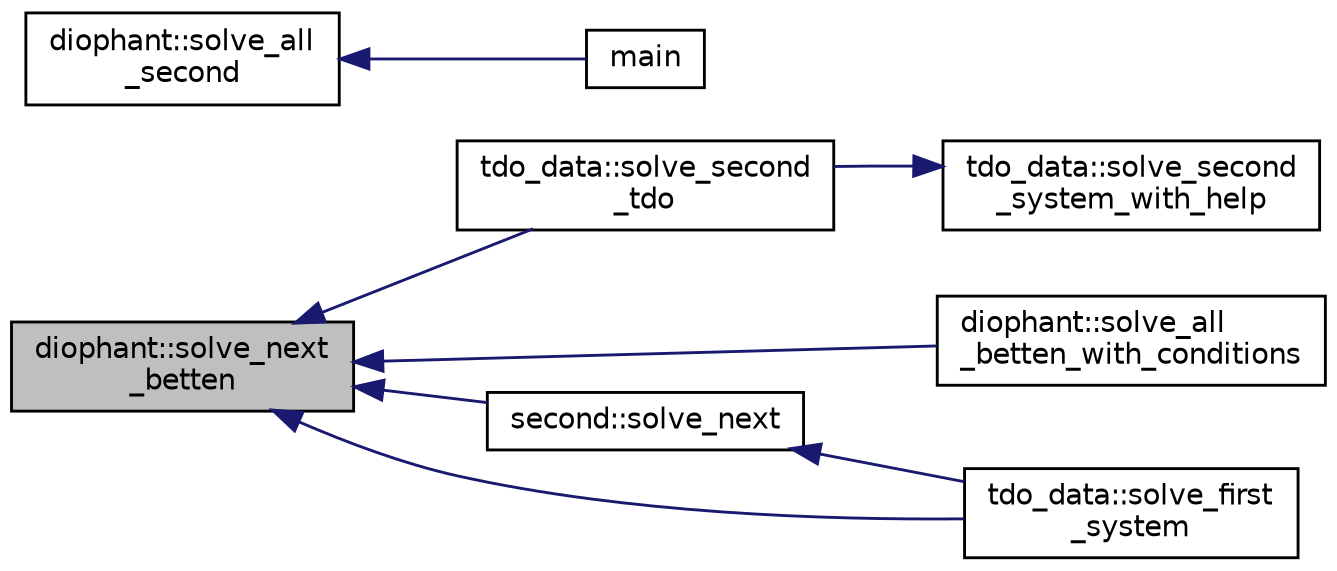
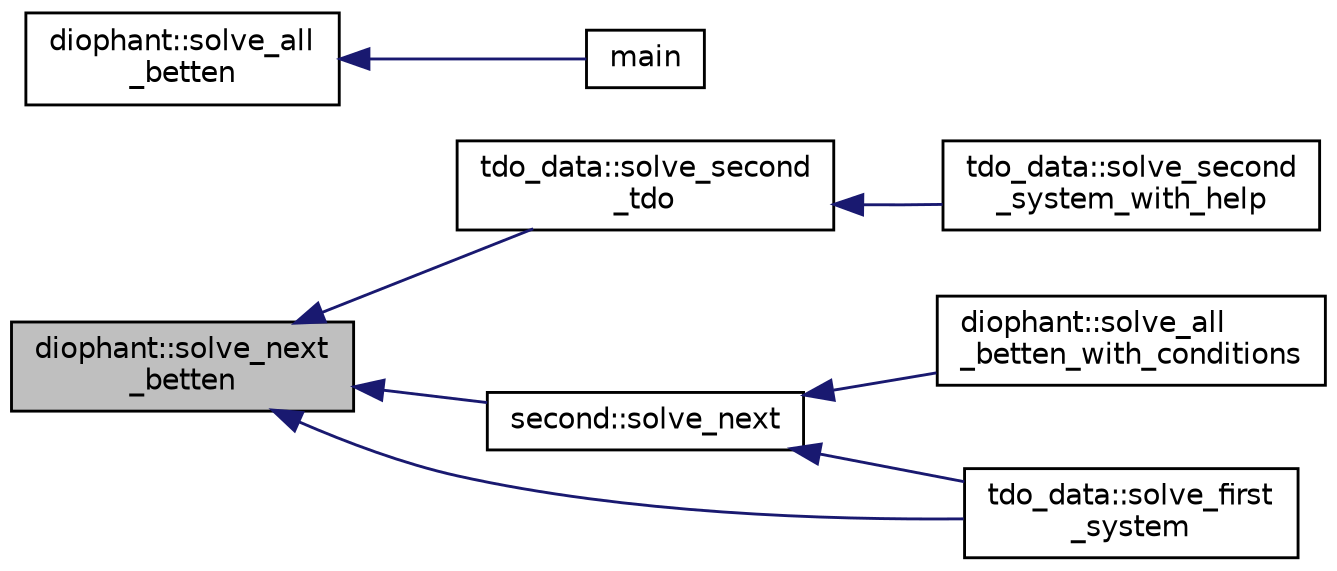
(183, 59) -> (183, 59)
(873, 166) -> (903, 205)
(660, 354) -> (885, 382)
